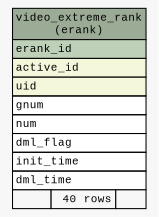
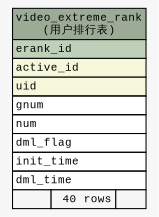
(79, 30) -> (79, 30)
